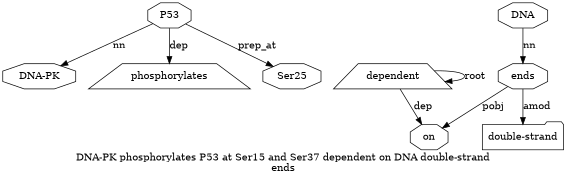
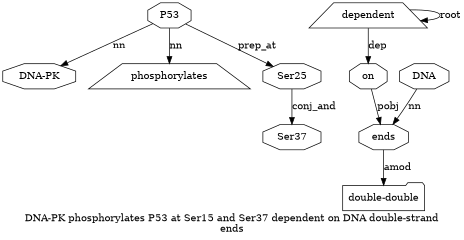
(179, 46) -> (176, 46)
(478, 105) -> (375, 103)
none -> (292, 137)
(523, 137) -> (384, 198)
